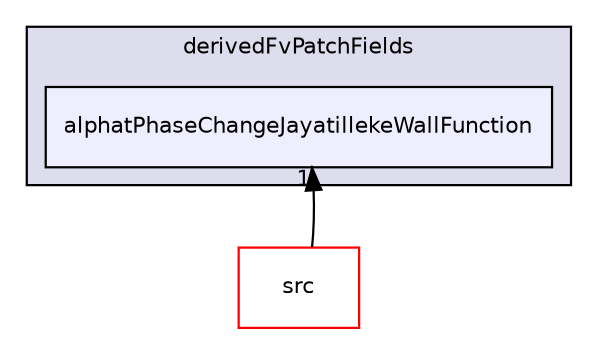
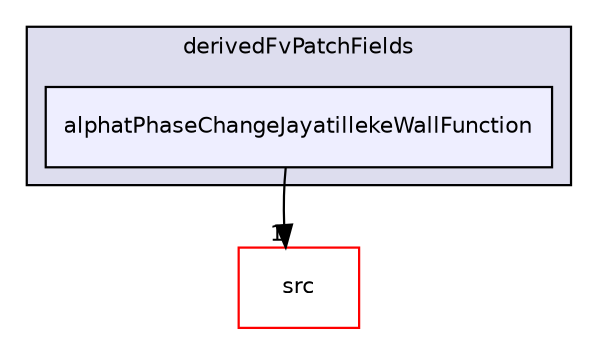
(314, 219) -> (284, 199)
